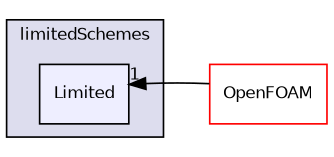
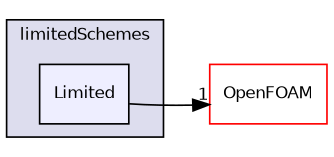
(178, 83) -> (153, 105)
